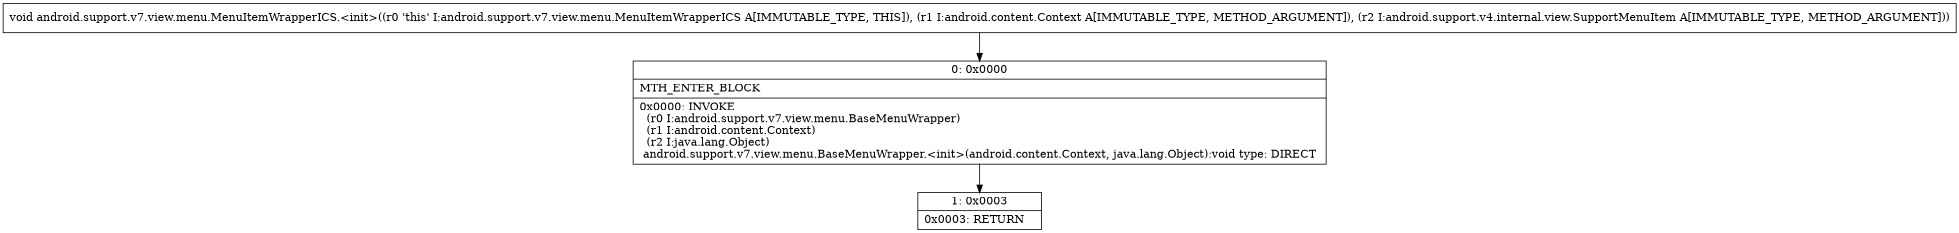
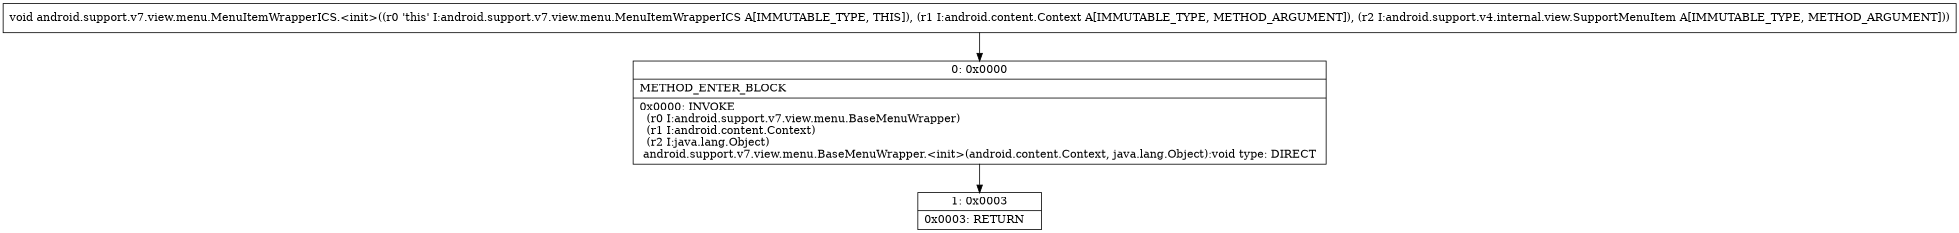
(700, 88) -> (713, 88)
